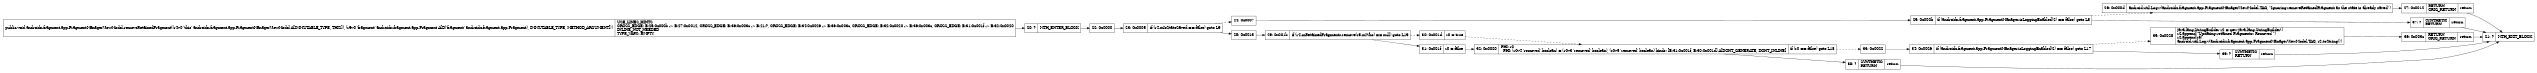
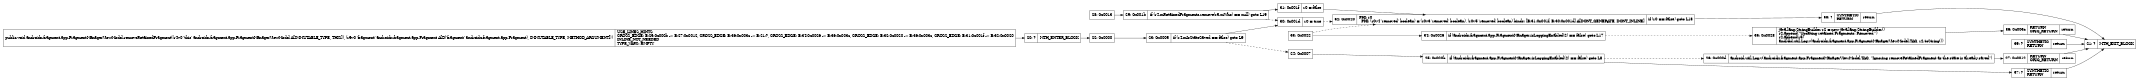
(1225, 33) -> (1250, 30)
(1847, 49) -> (1343, 28)
(2155, 52) -> none
